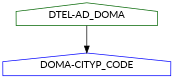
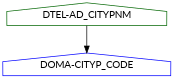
(87, 15) -> (87, 15)
